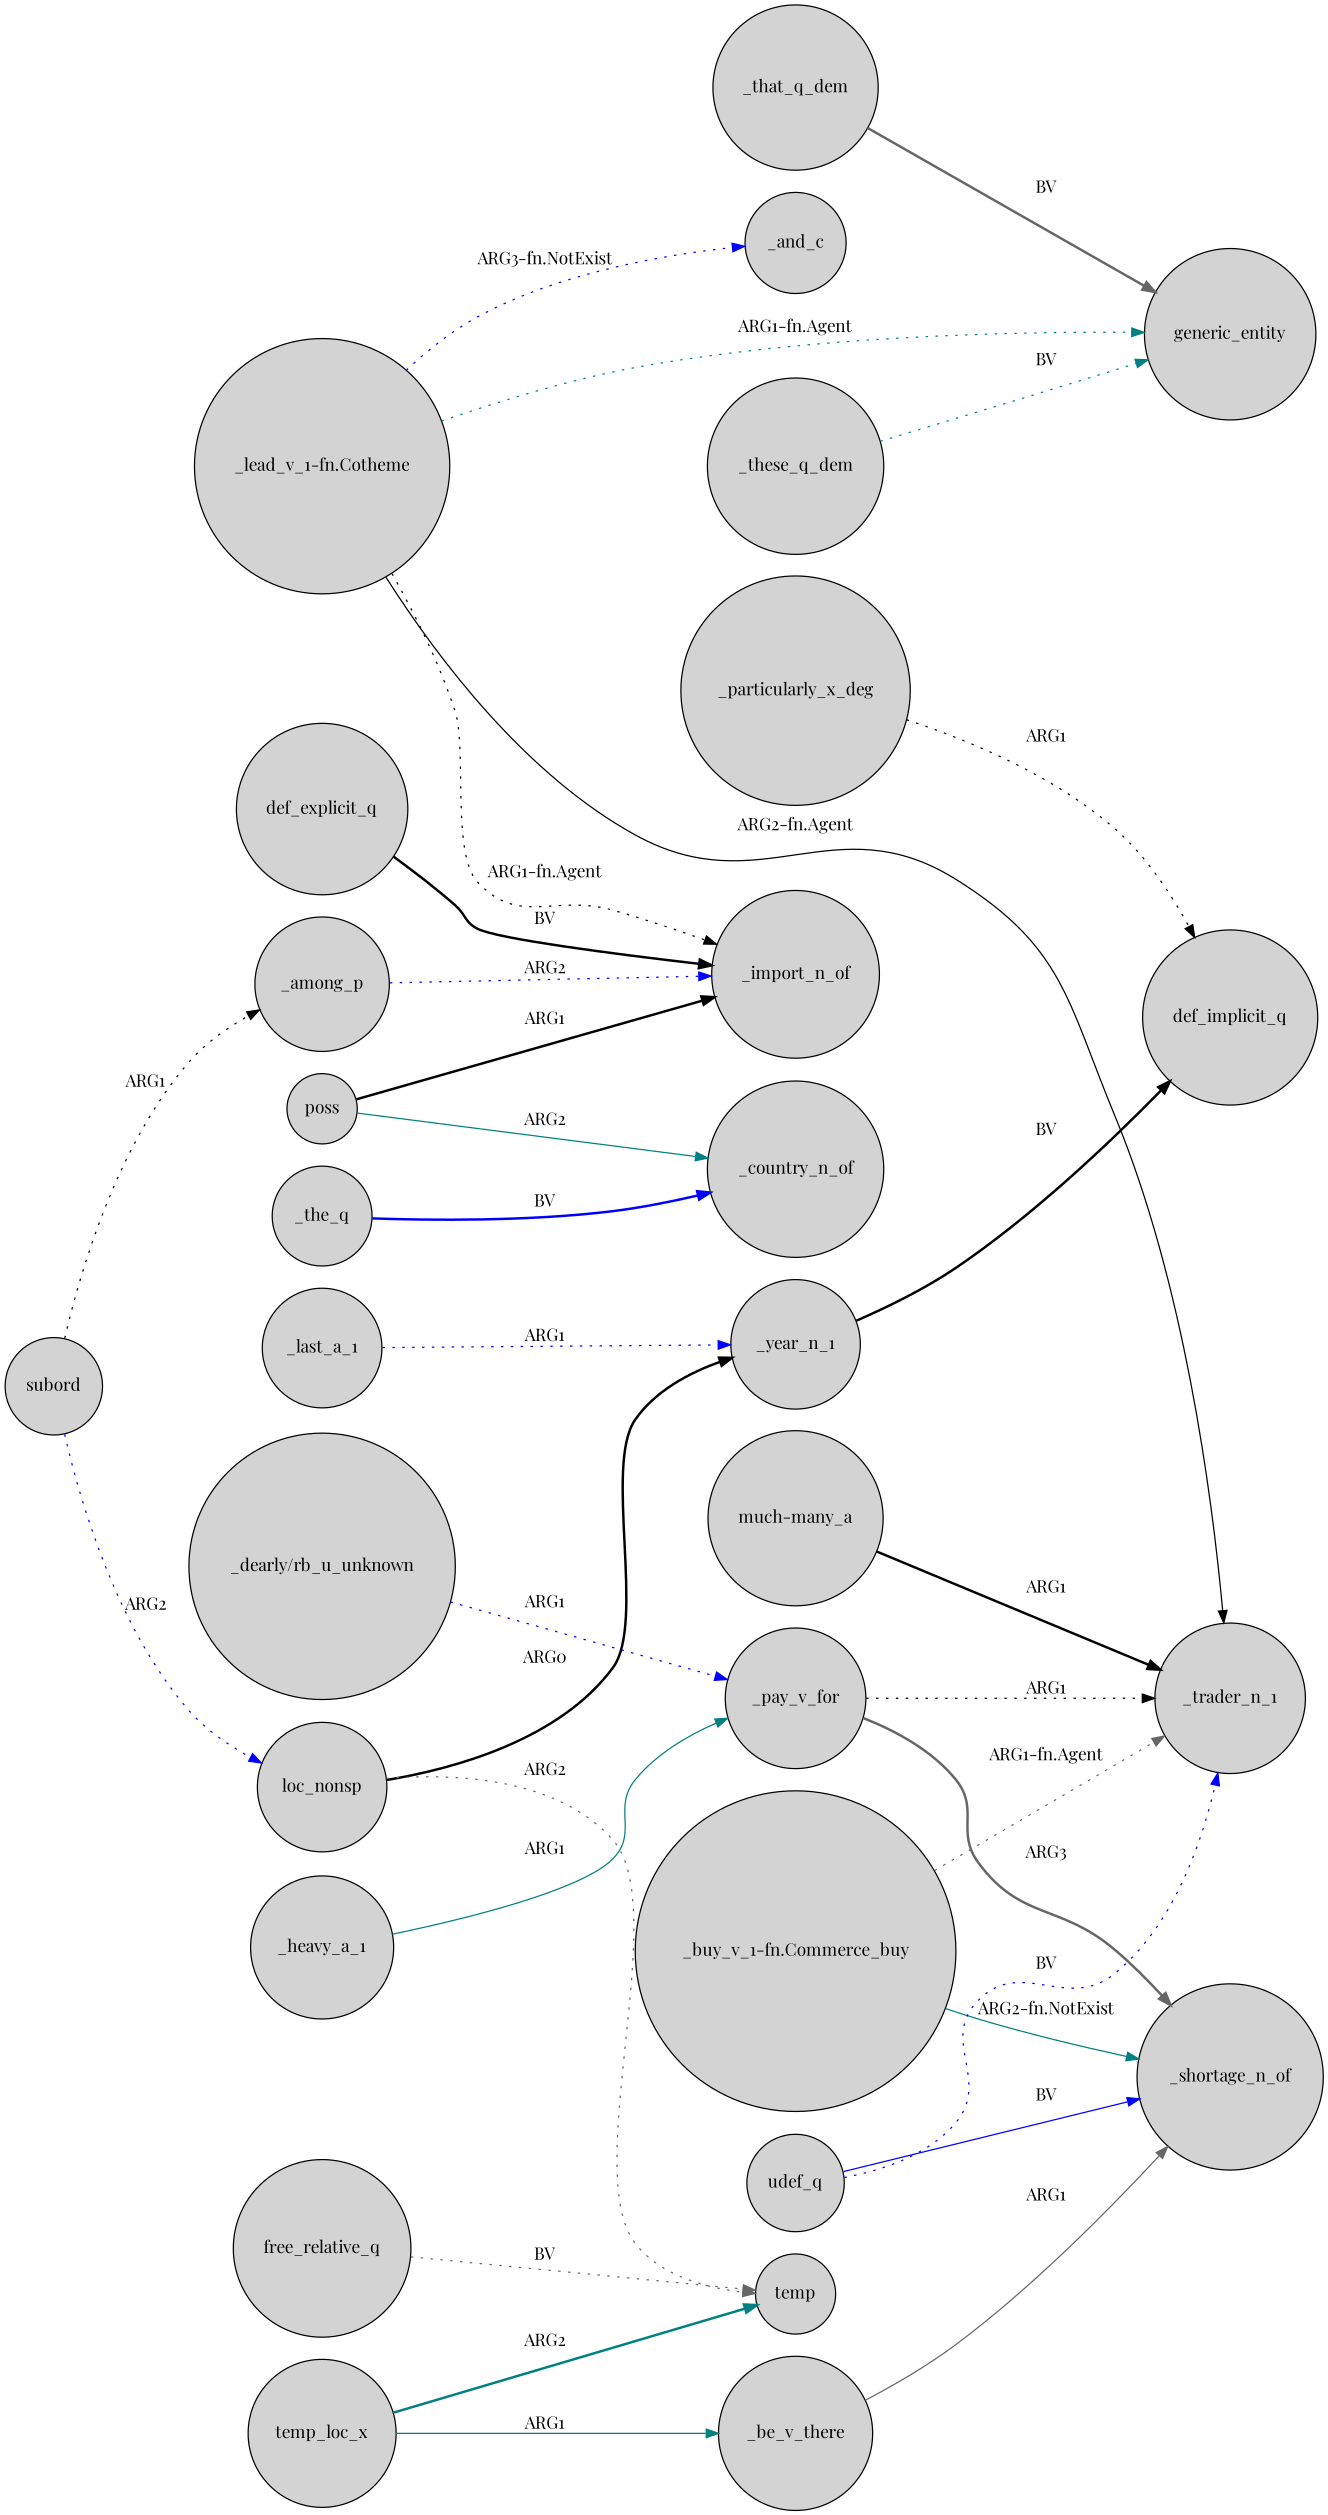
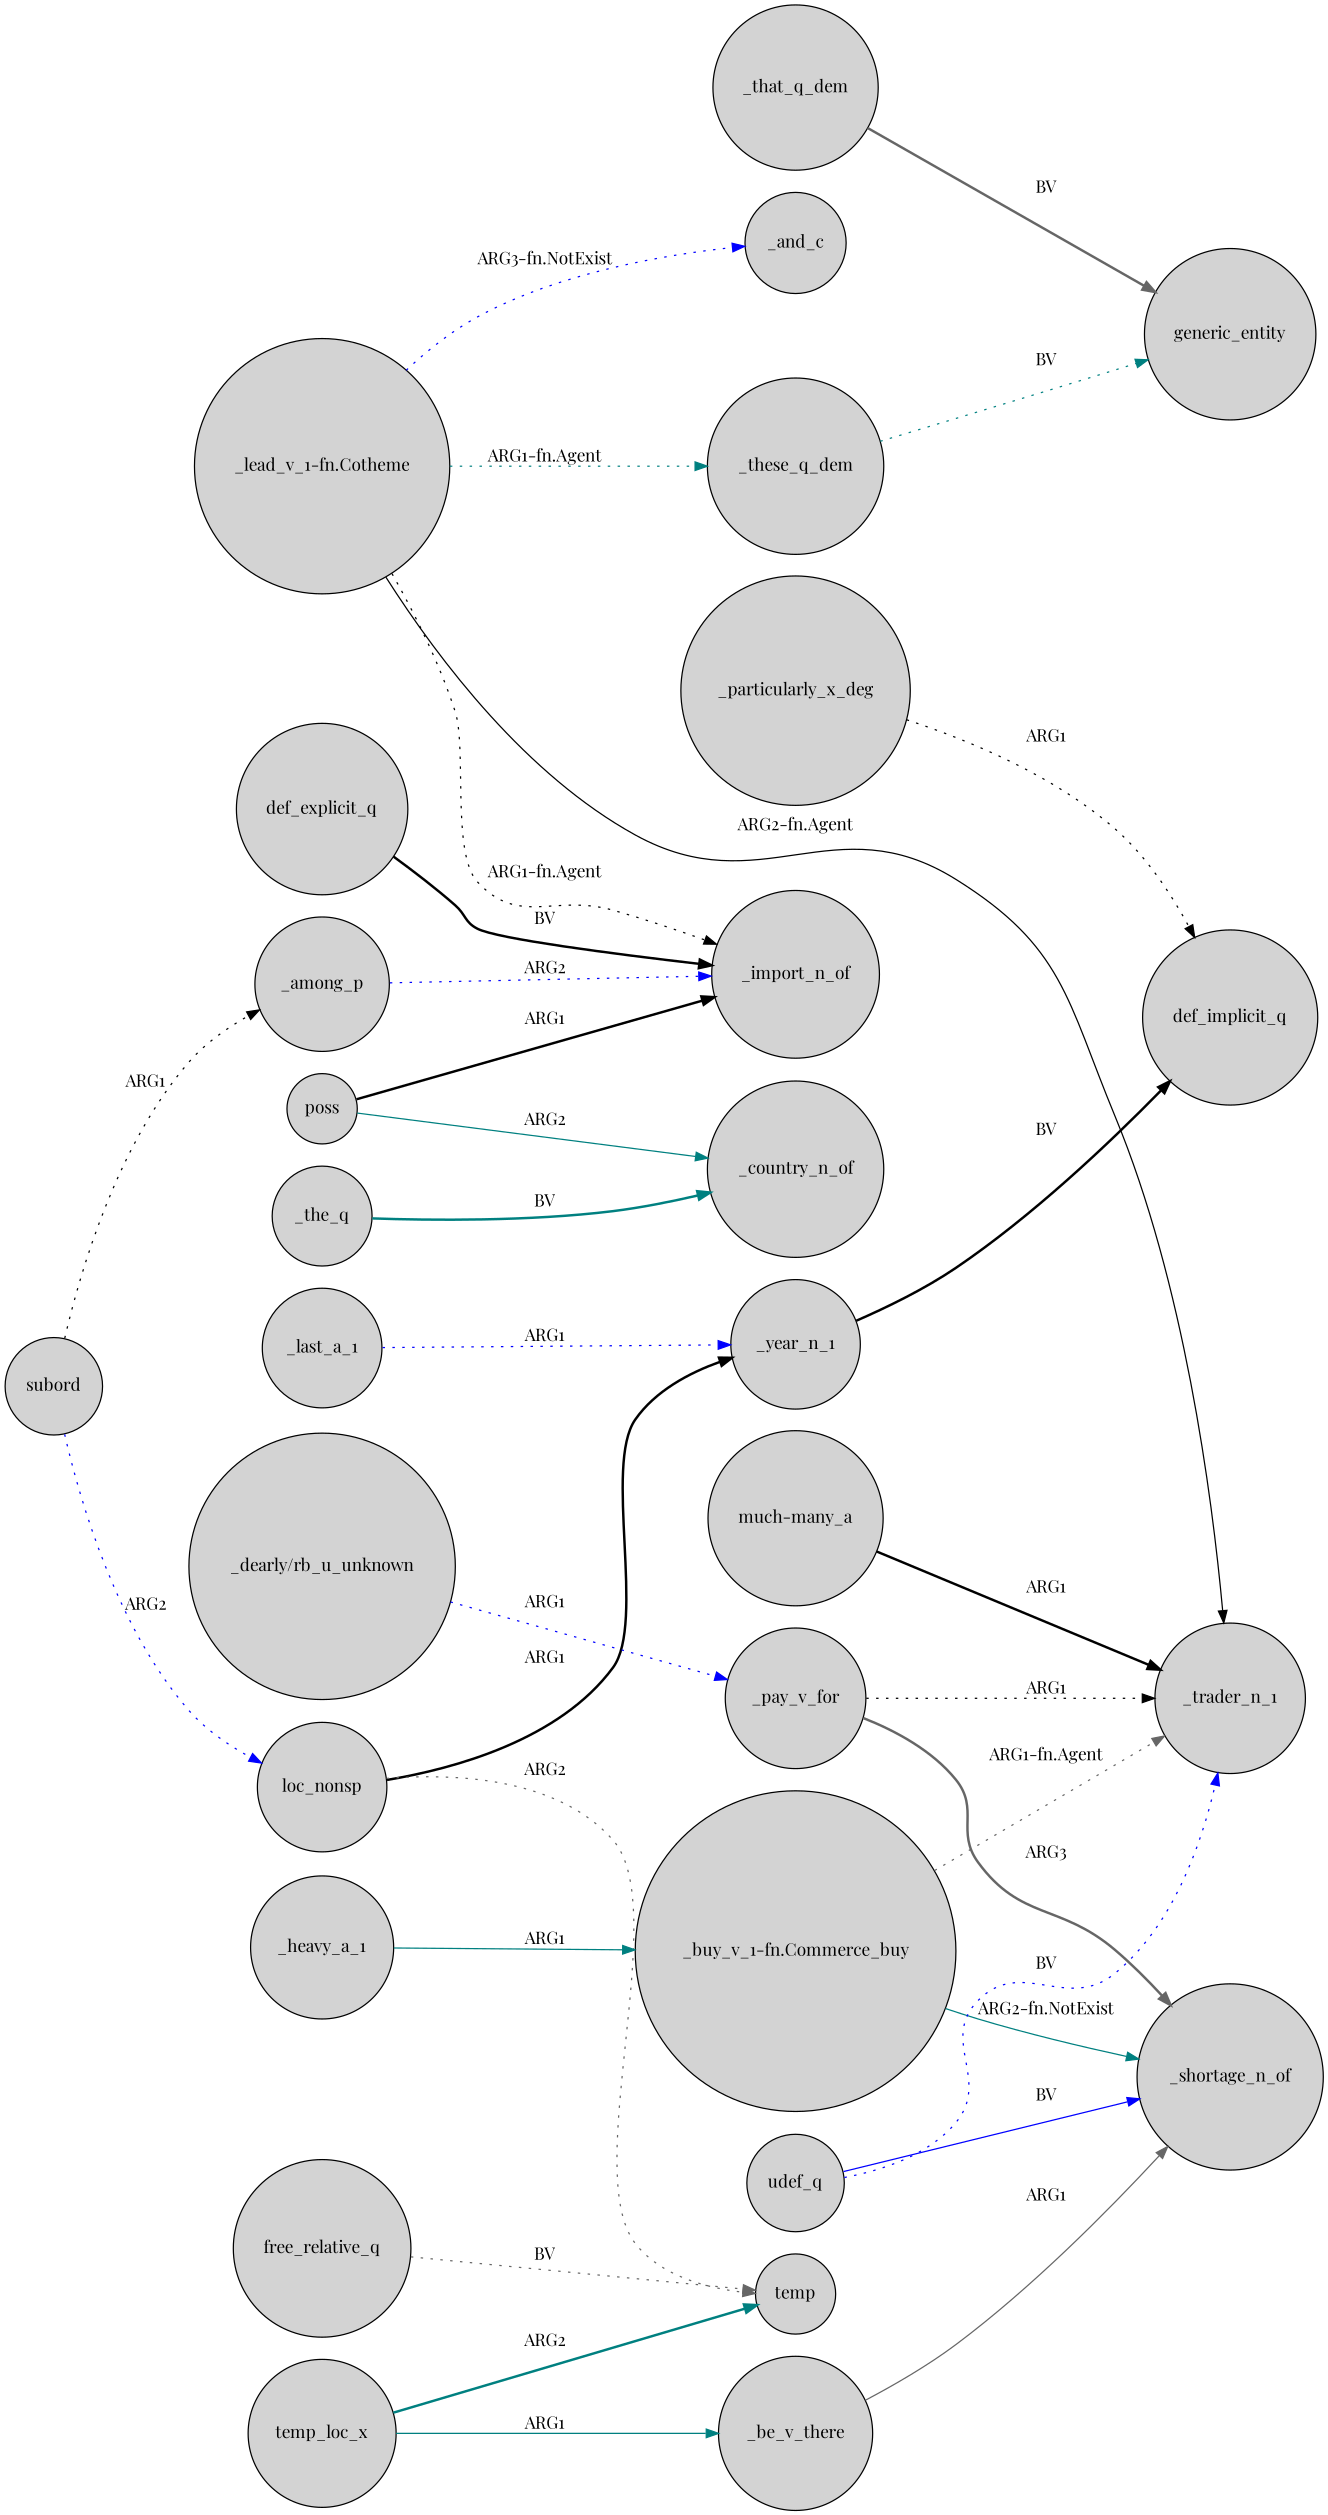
(782, 347) -> (572, 466)
(536, 1218) -> (536, 1218)
(545, 1658) -> (545, 1658)
(592, 1873) -> (508, 1949)
